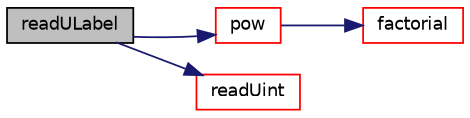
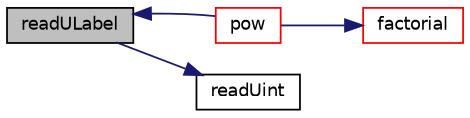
(165, 37) -> (183, 14)
(248, 92) -> (248, 92)
